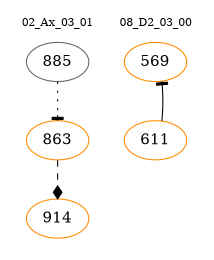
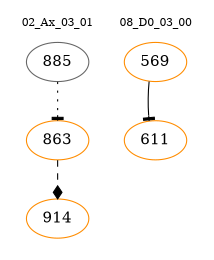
(156, 23) -> (156, 23)
(163, 104) -> (148, 98)
